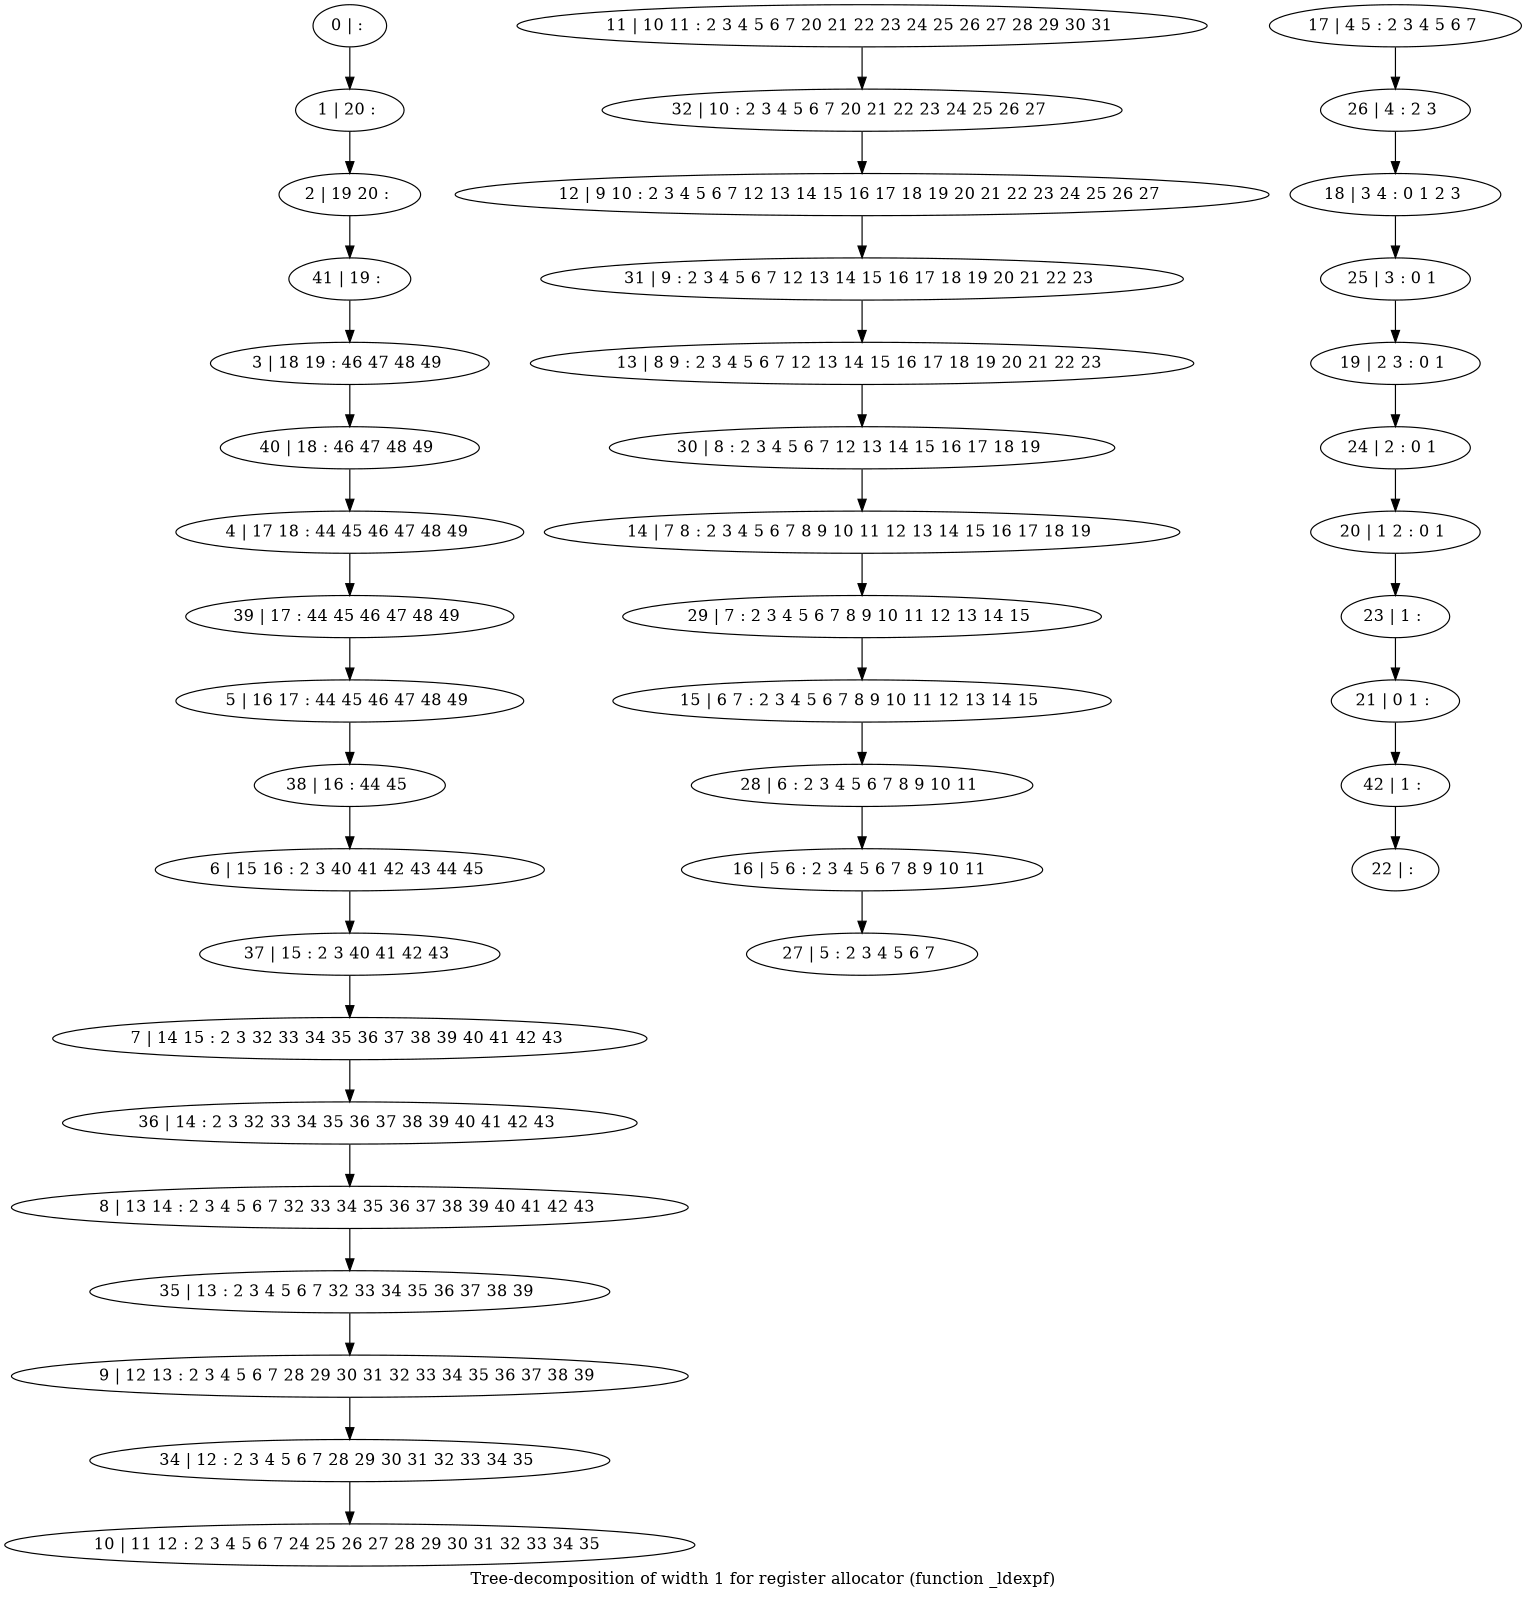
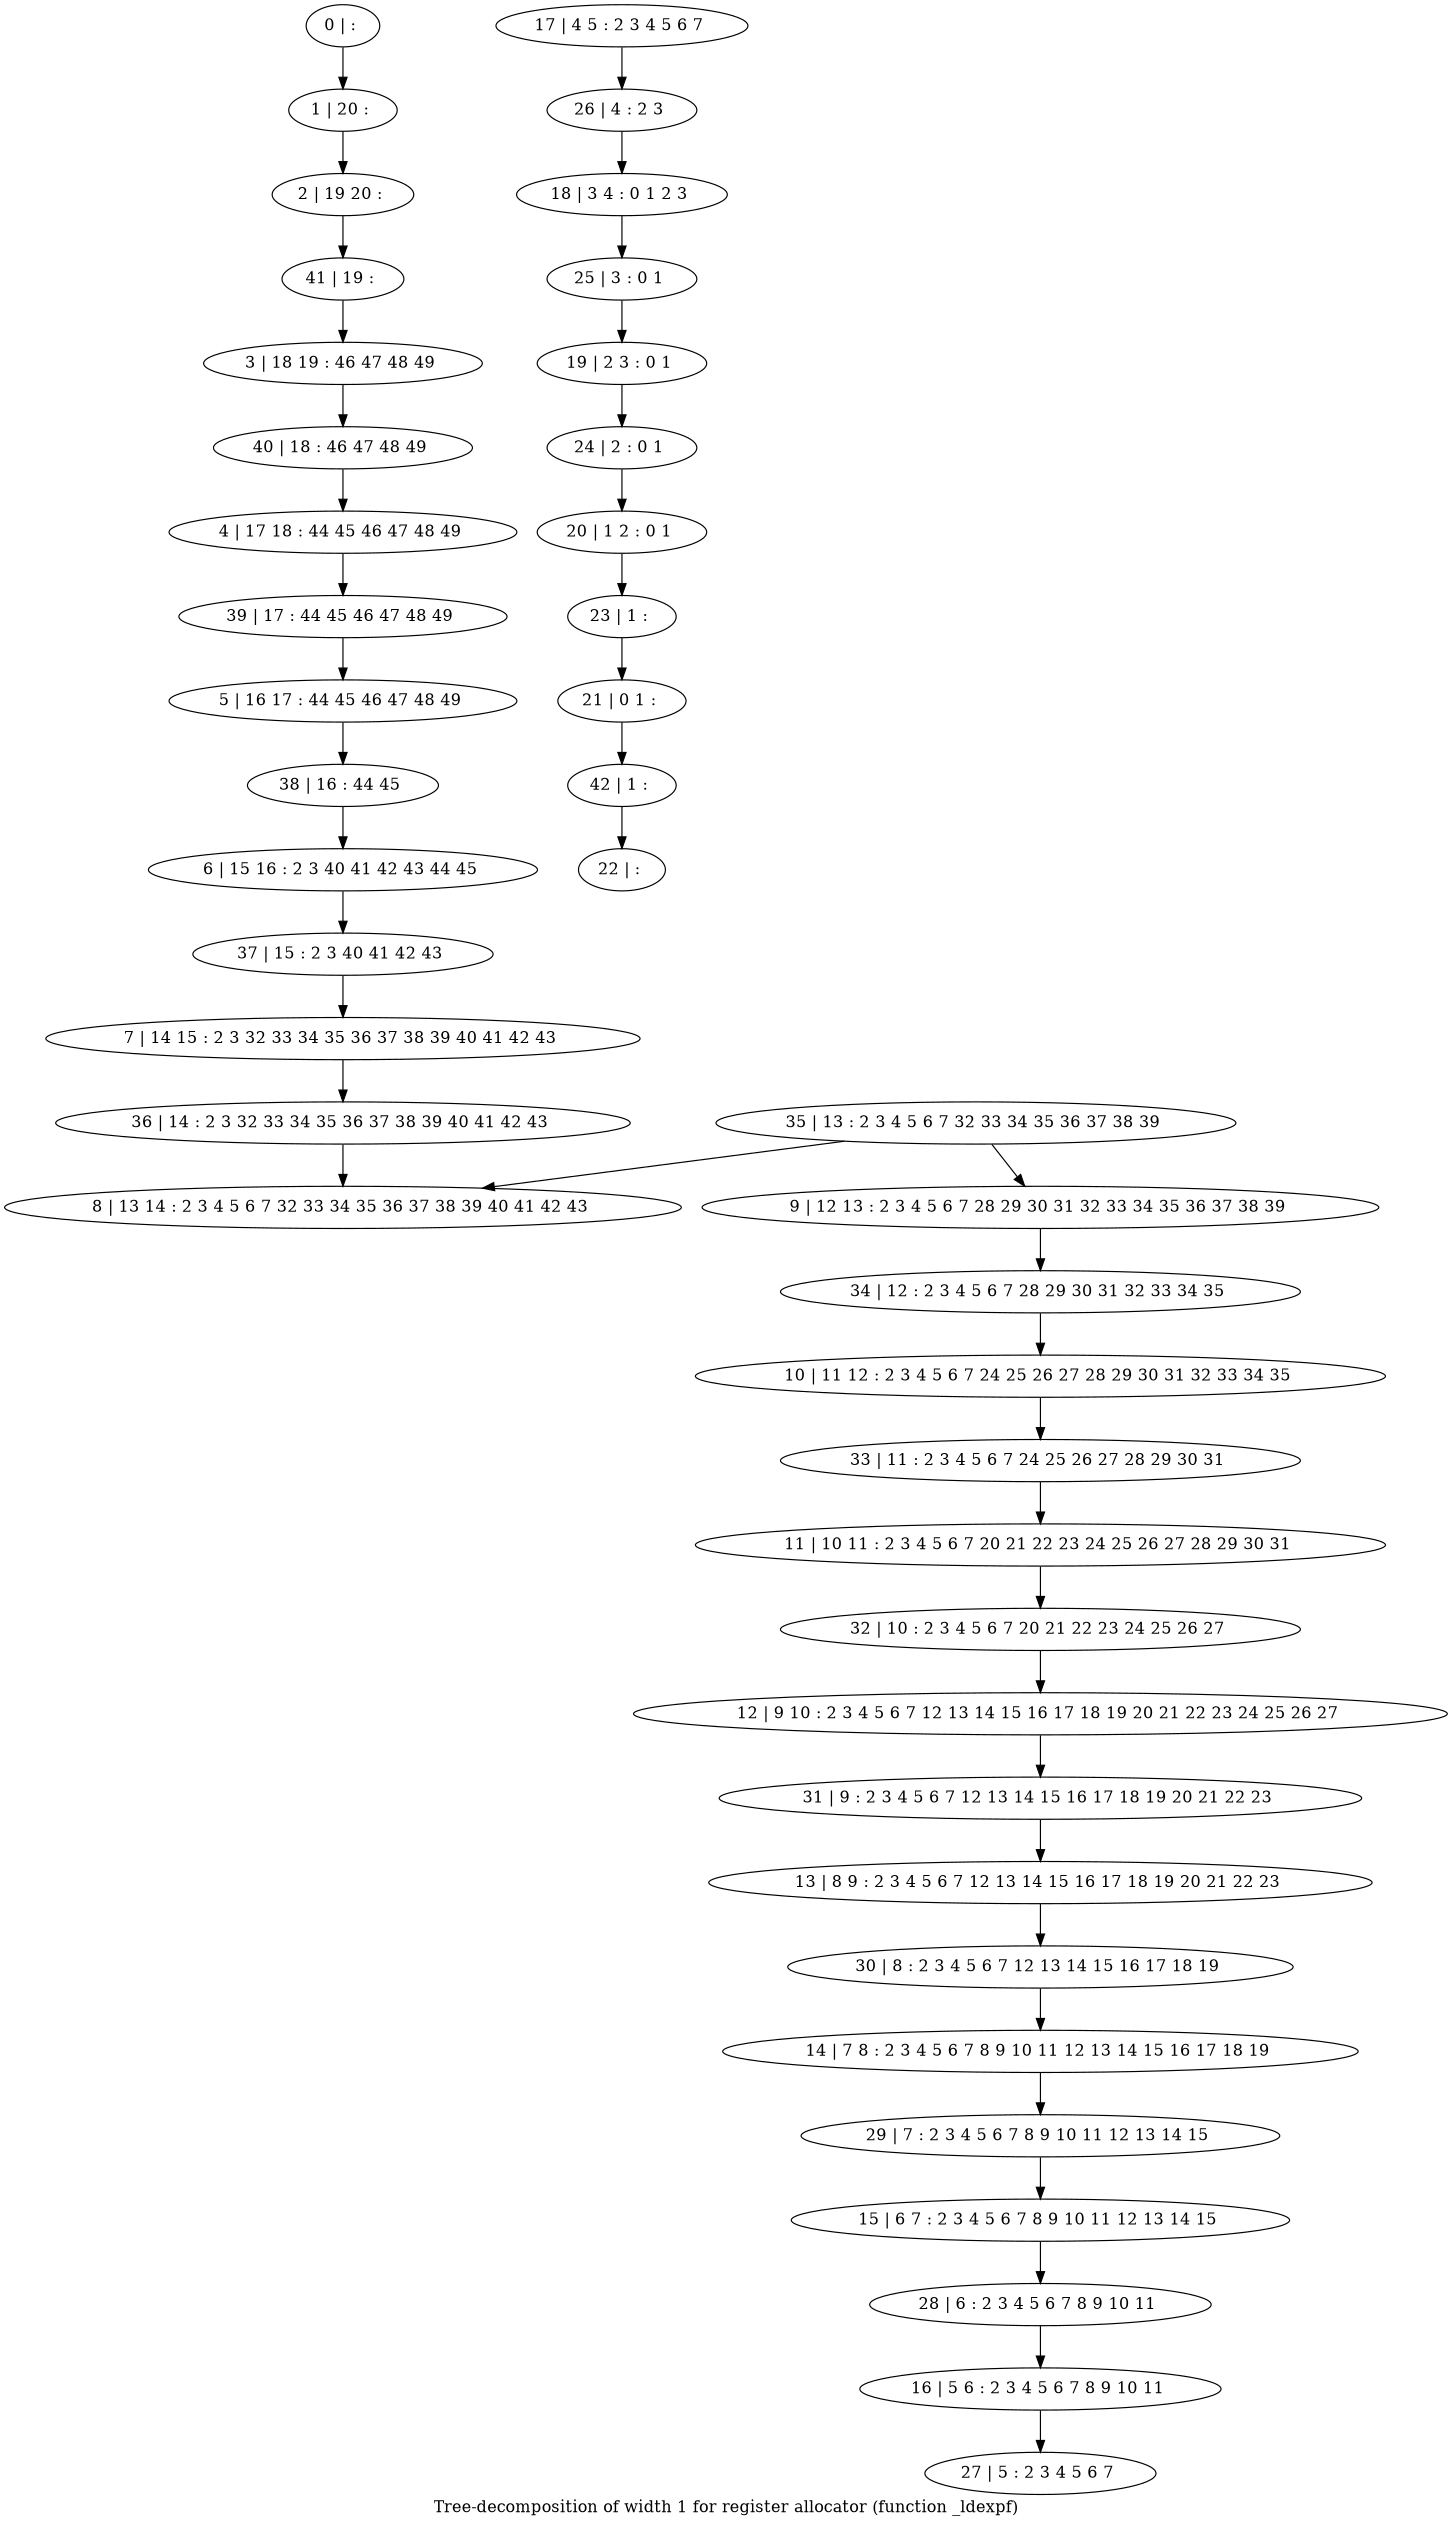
(350, 1244) -> (669, 1164)
none -> (1040, 1461)
